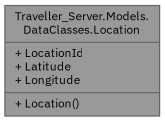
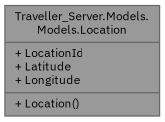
(82, 30) -> (82, 30)
